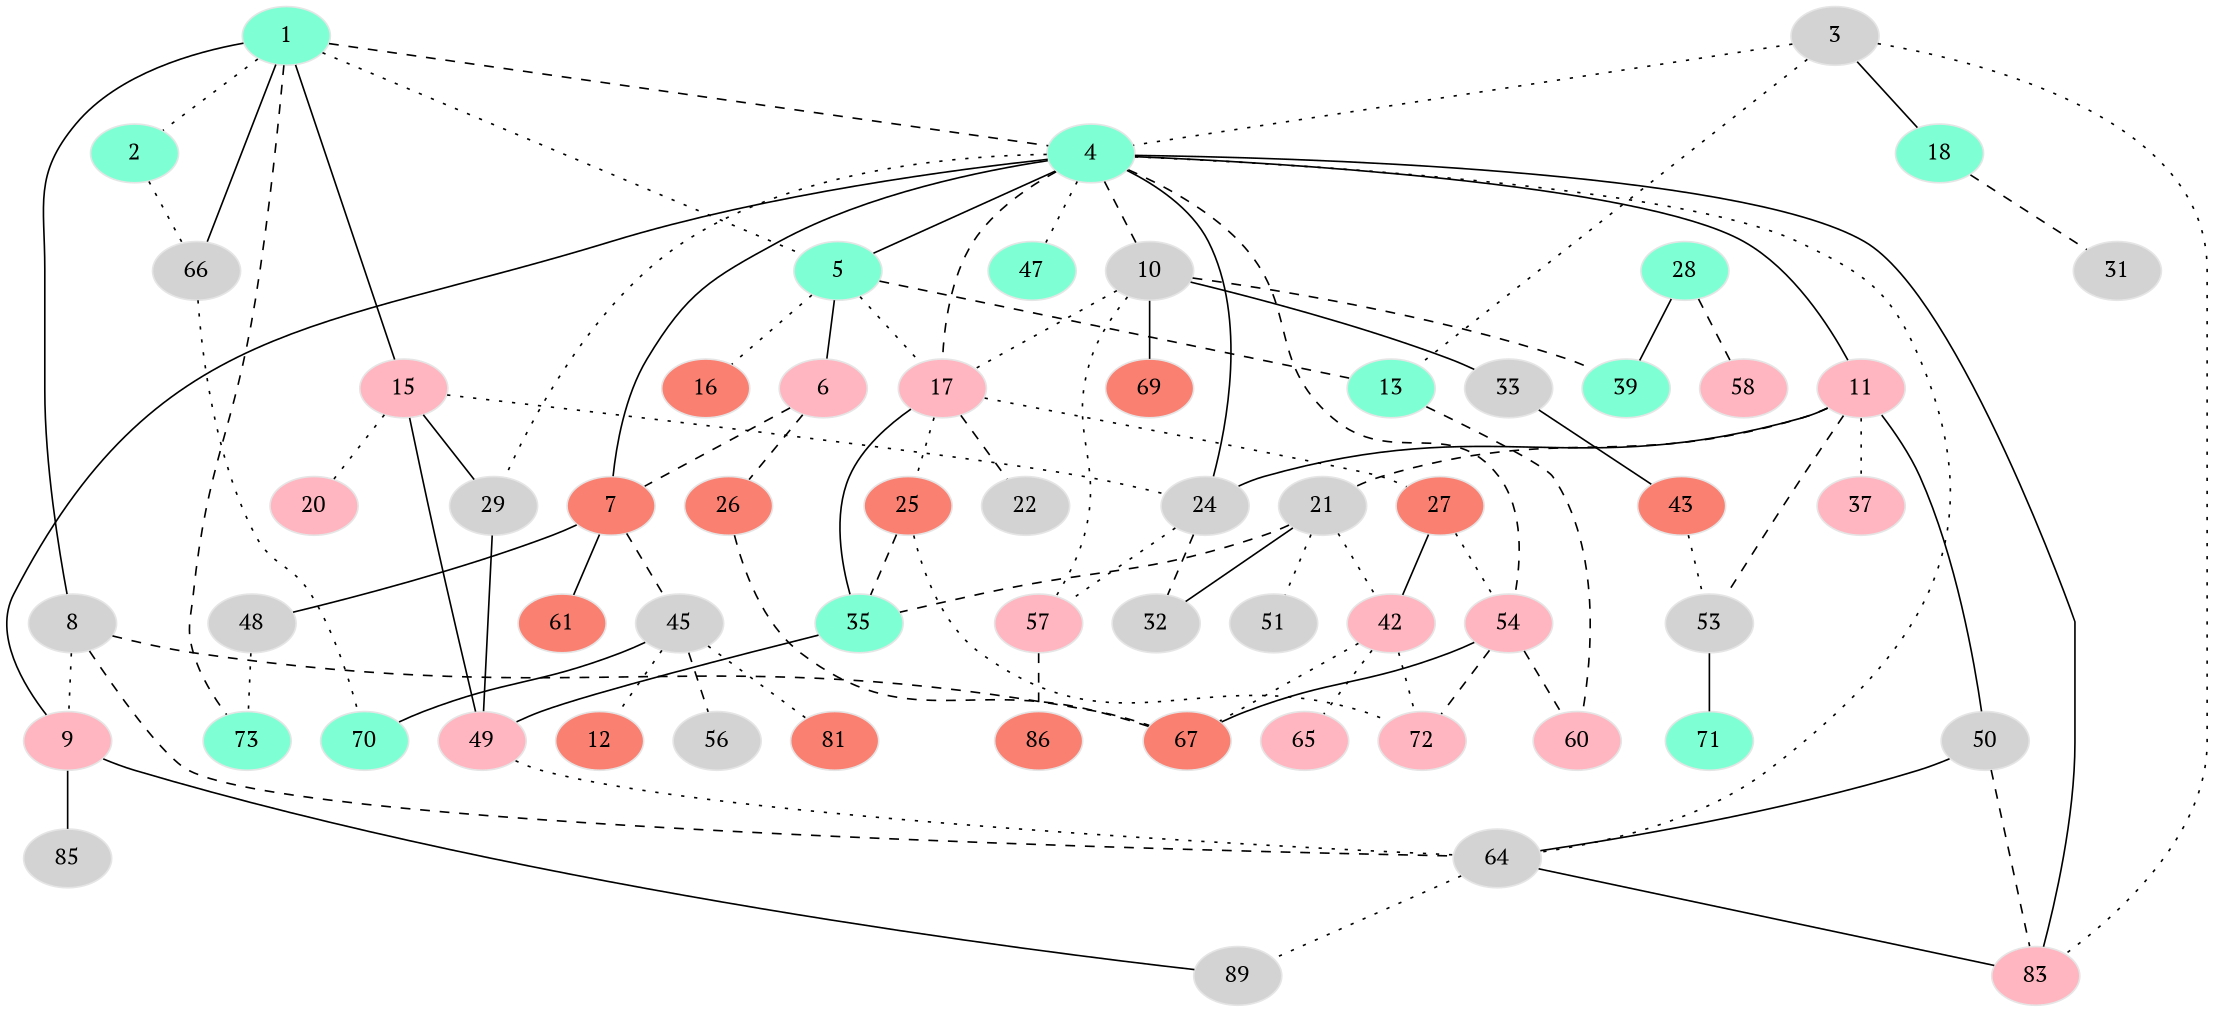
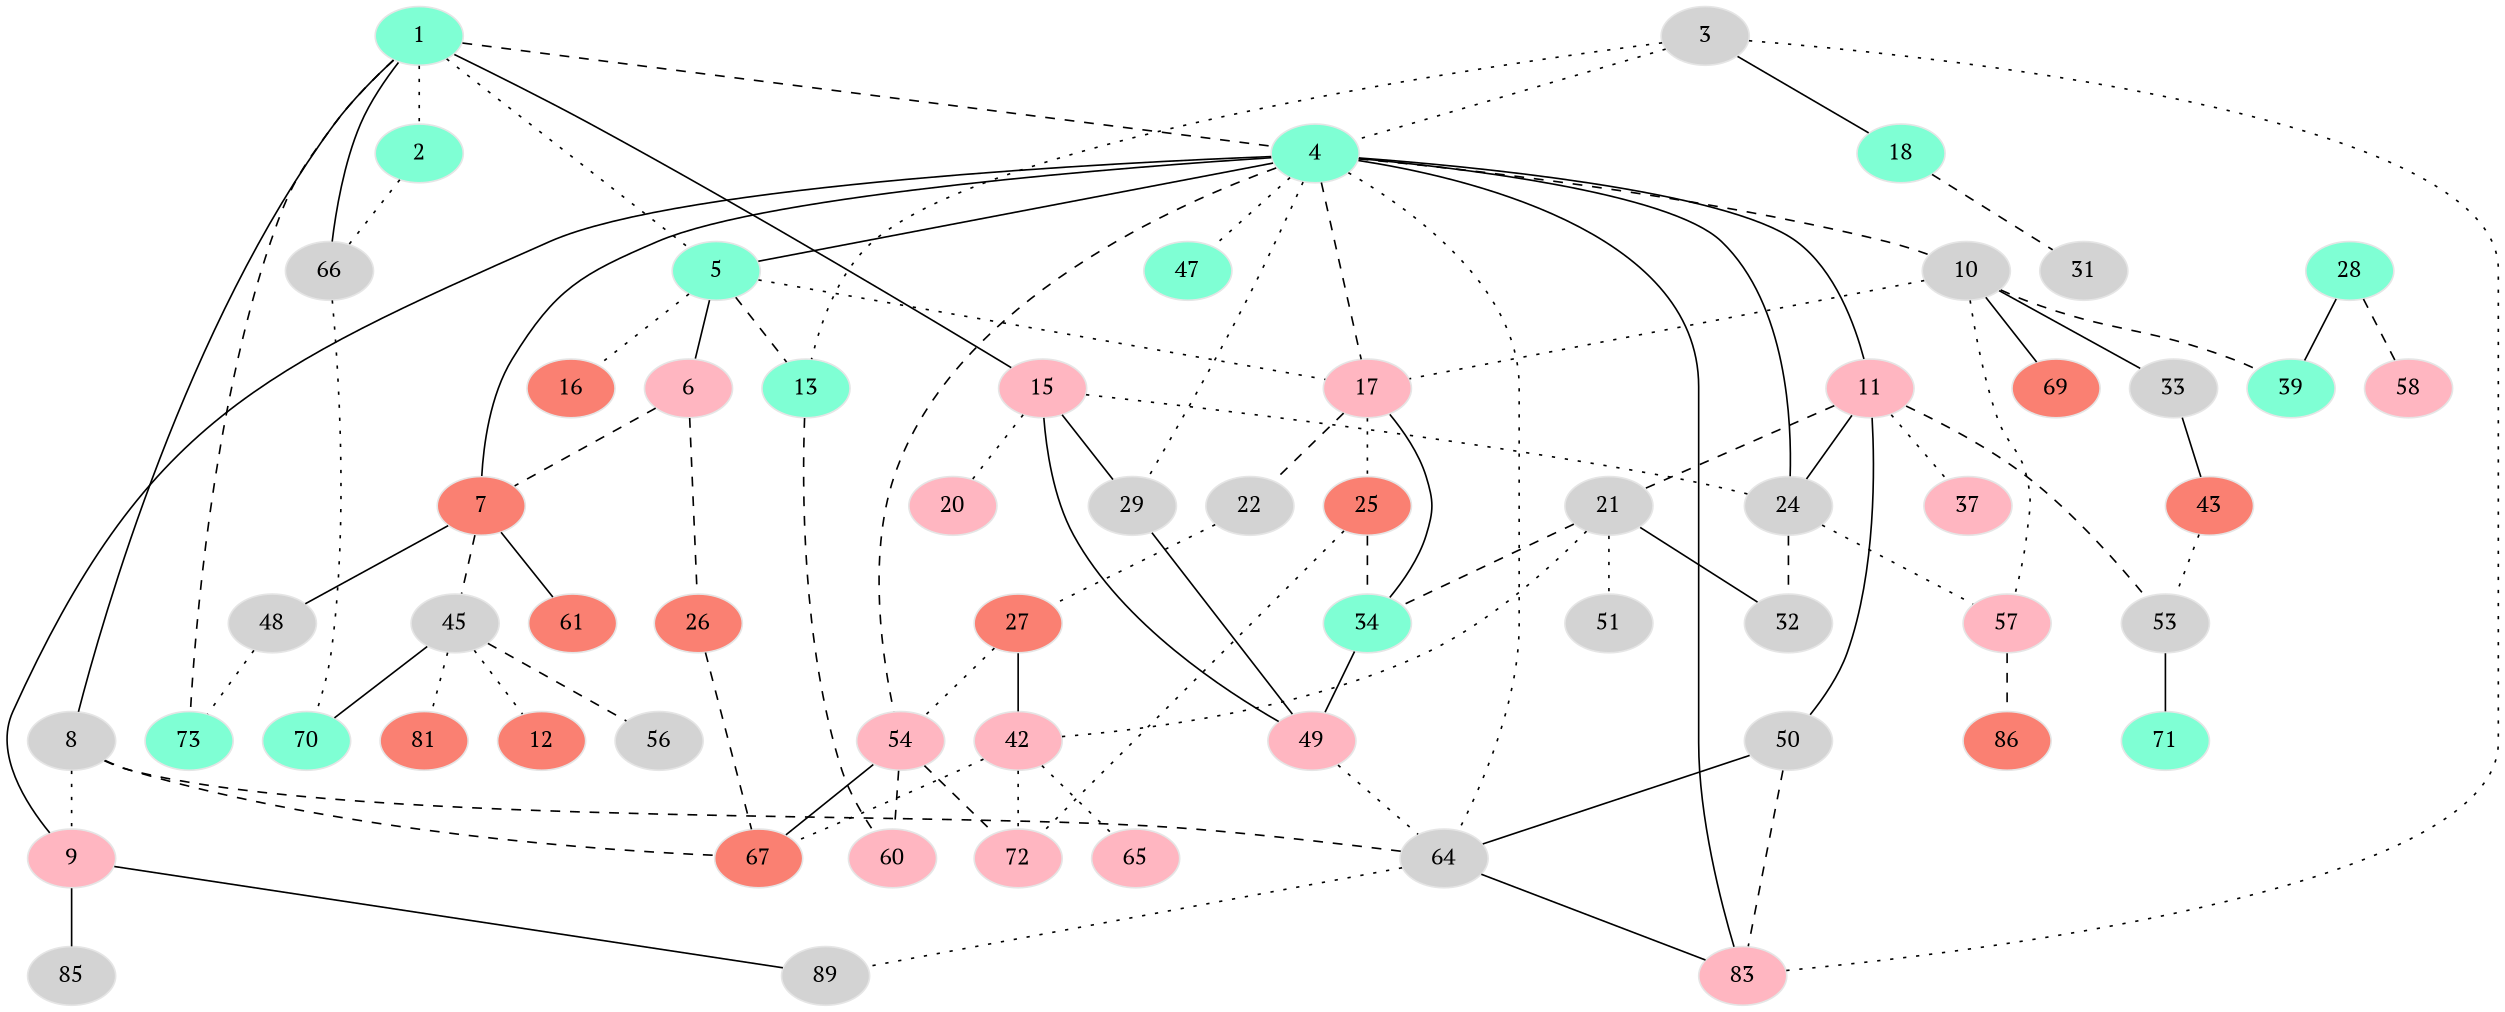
(1197, 439) -> (1134, 565)
(859, 623) -> (1367, 623)
